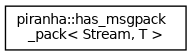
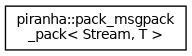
(96, 28) -> (96, 28)
